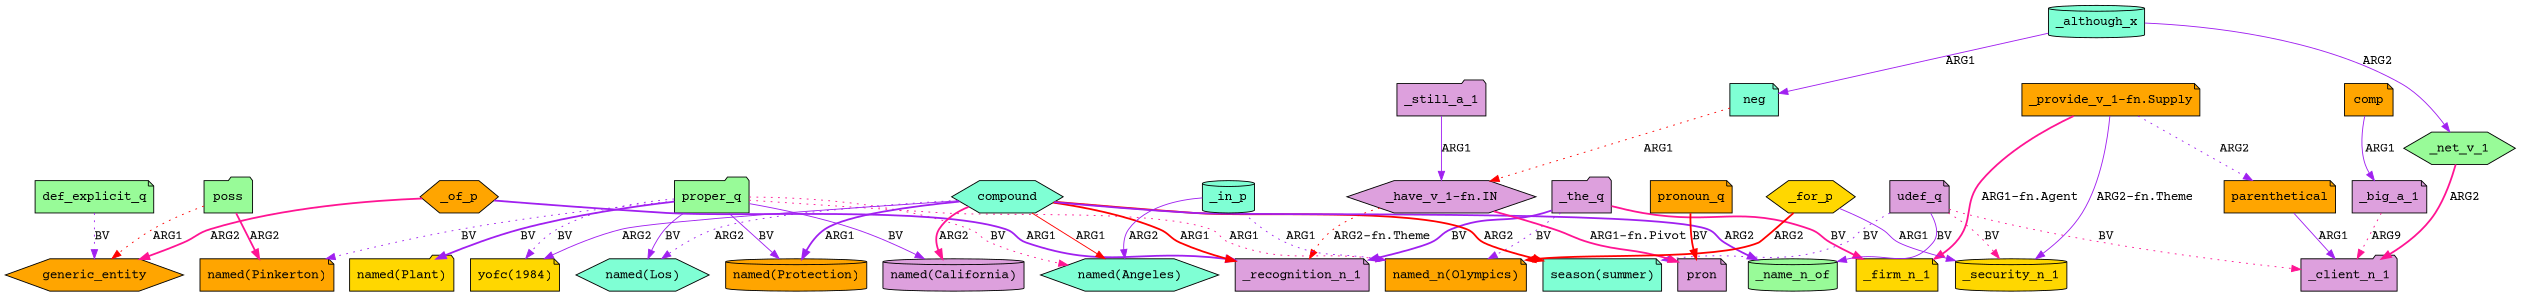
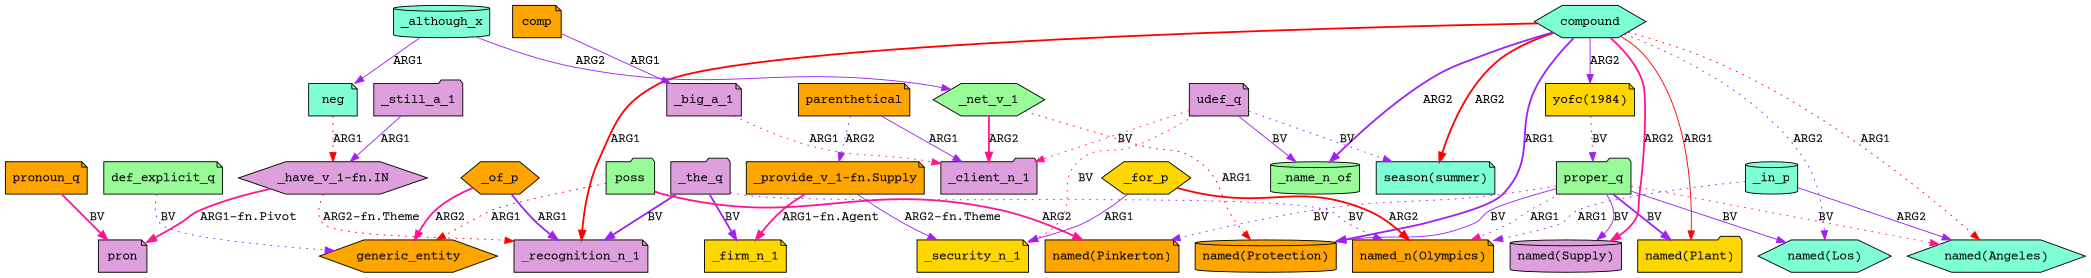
none -> (1679, 124)
(2191, 146) -> (846, 134)
none -> (1153, 148)
(1737, 217) -> (721, 213)
(565, 225) -> (1592, 134)
(1065, 233) -> (1811, 113)
(1691, 233) -> (81, 214)
(2387, 236) -> (824, 139)
(954, 275) -> (1566, 256)
(2011, 275) -> (973, 256)
